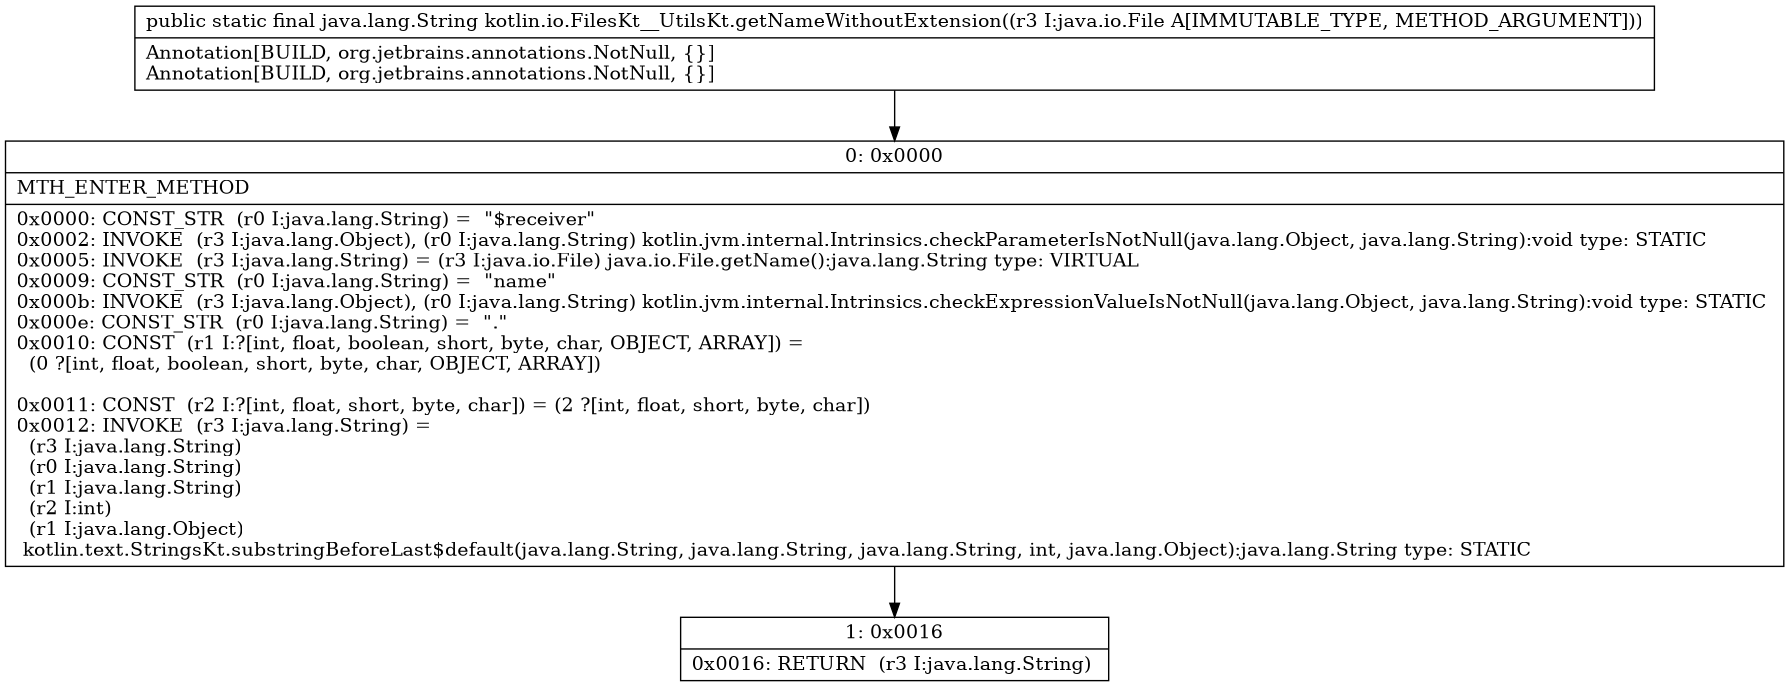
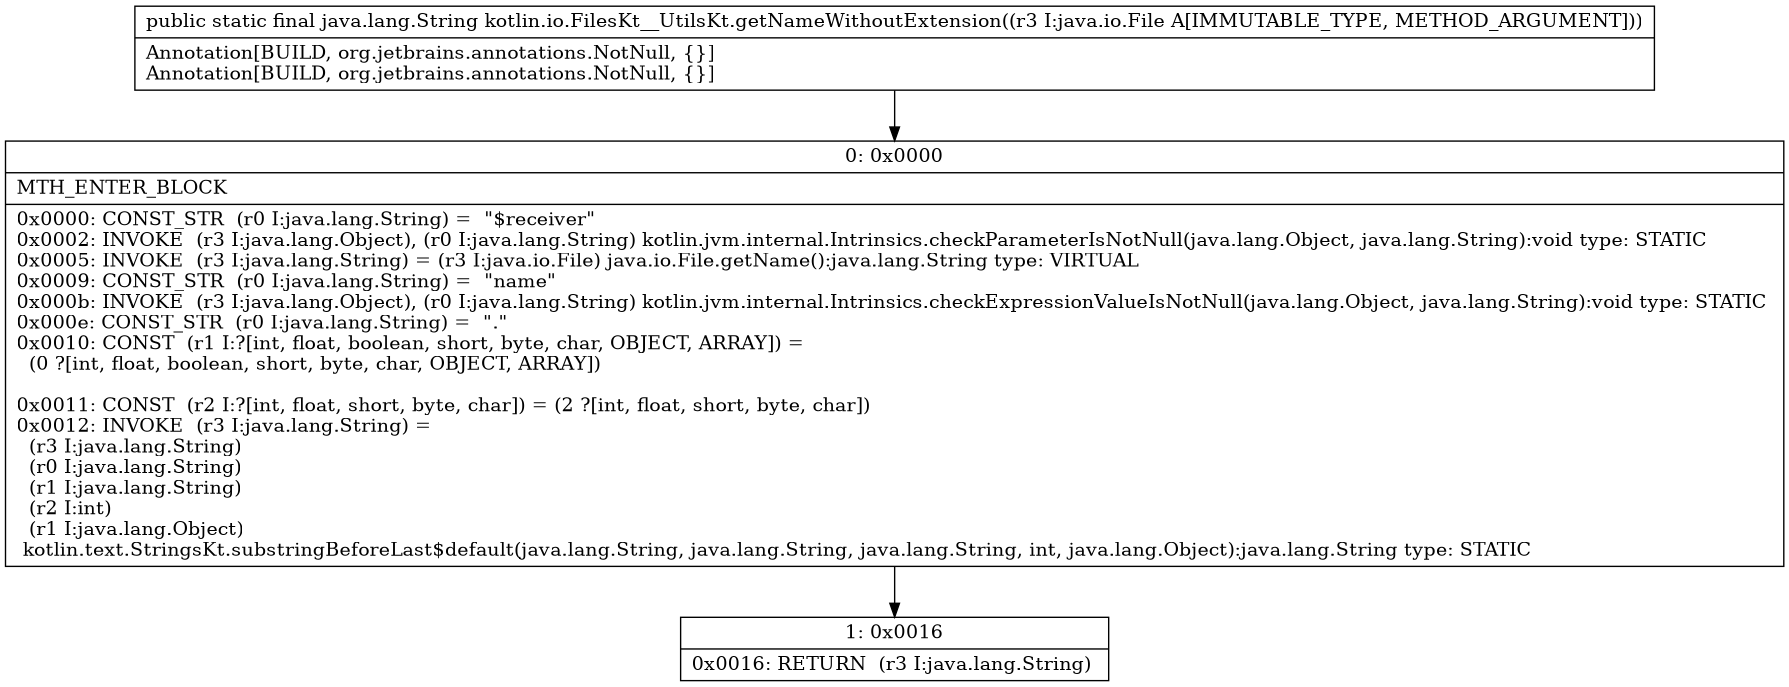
(134, 188) -> (122, 188)
